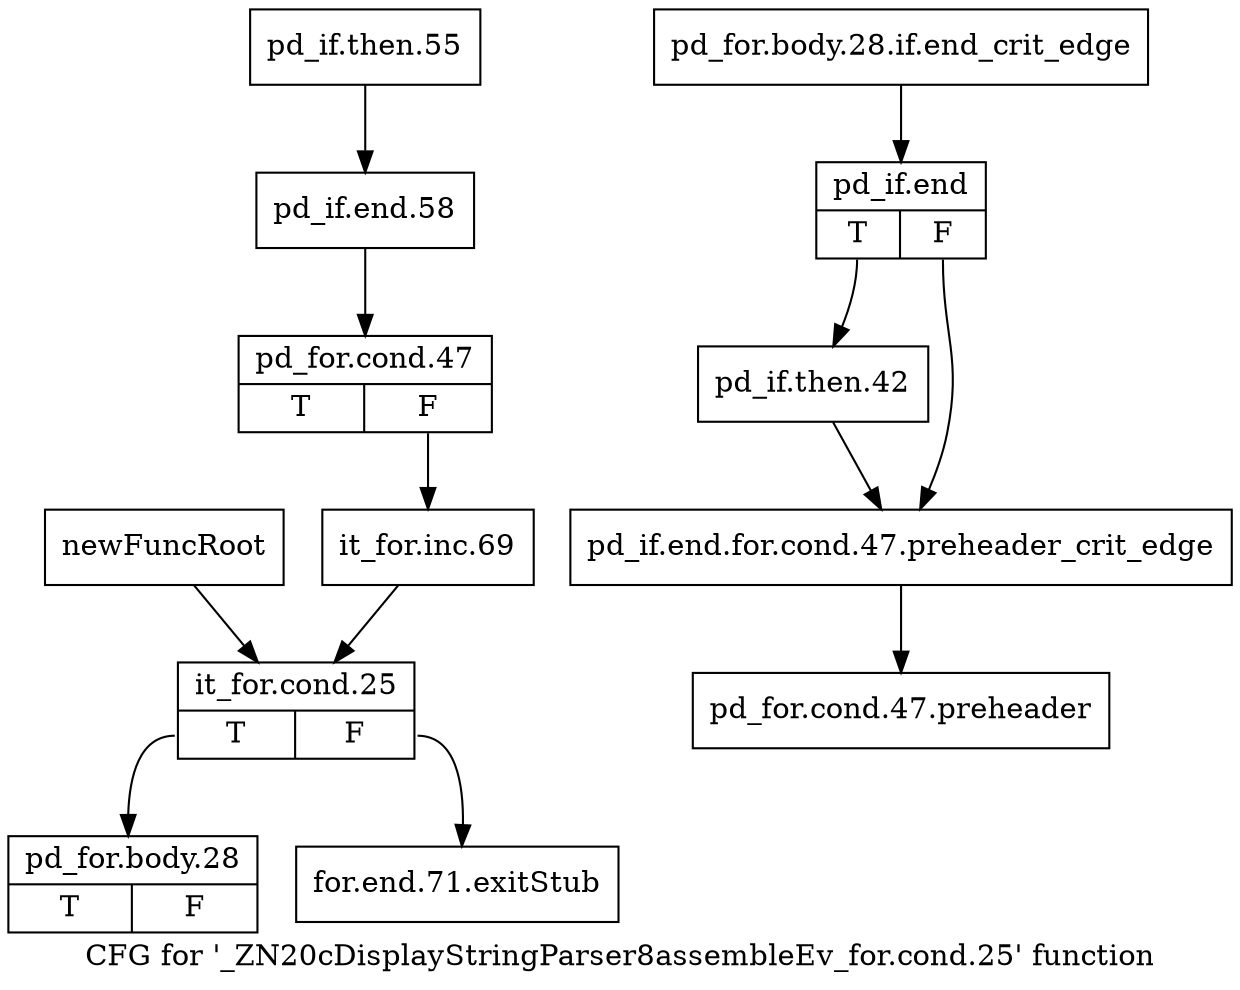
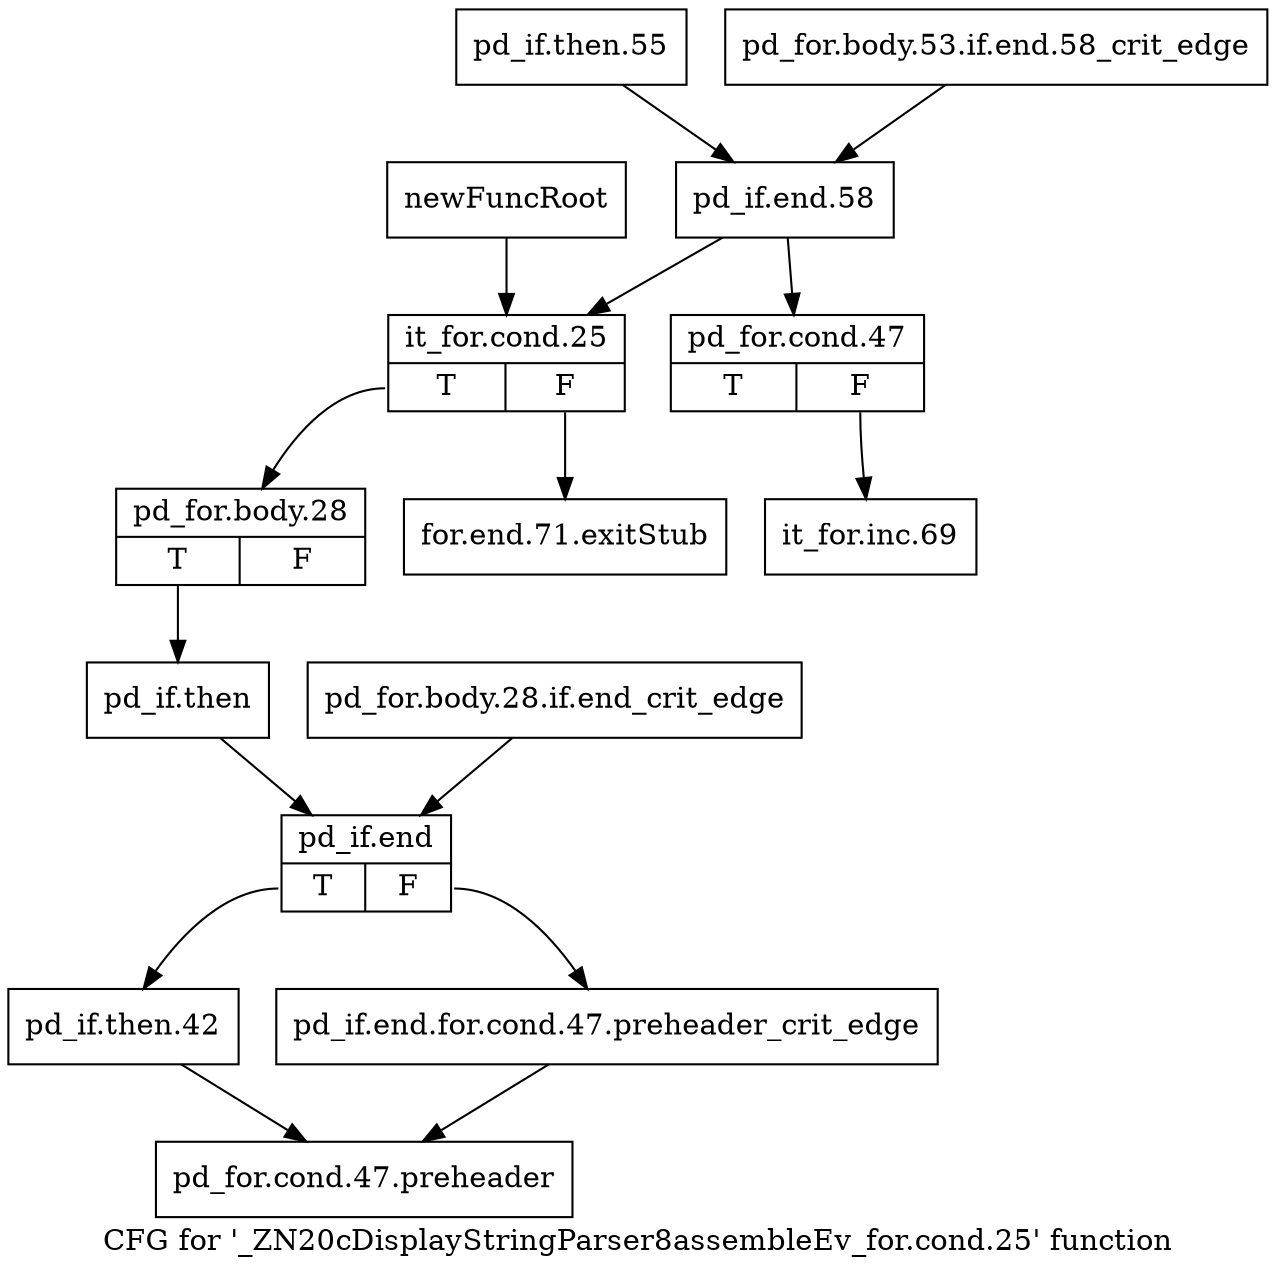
none -> (996, 47)
(852, 456) -> (234, 1097)
(373, 616) -> (664, 271)
none -> (178, 700)
